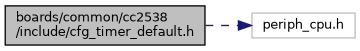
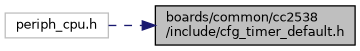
(222, 25) -> (125, 25)
